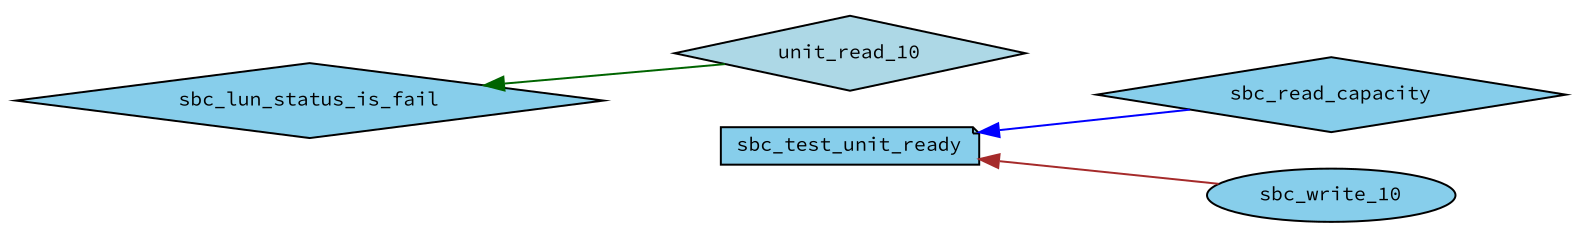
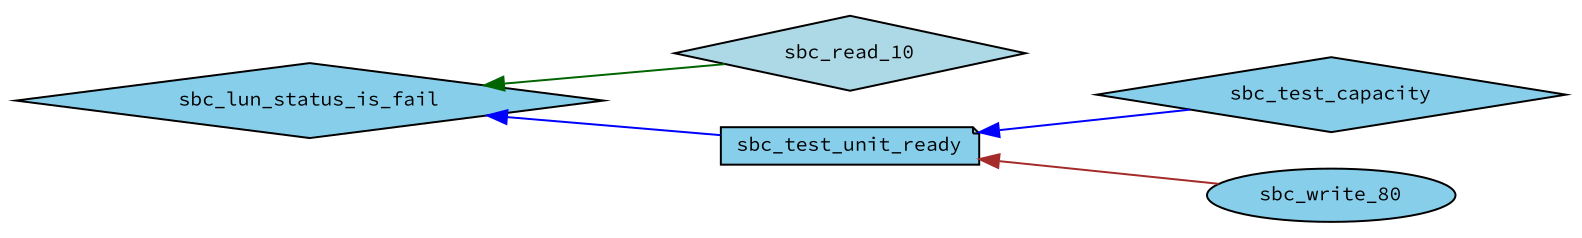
(850, 53) -> (850, 53)
(1331, 95) -> (1331, 95)
none -> (614, 126)
(1331, 195) -> (1331, 195)
